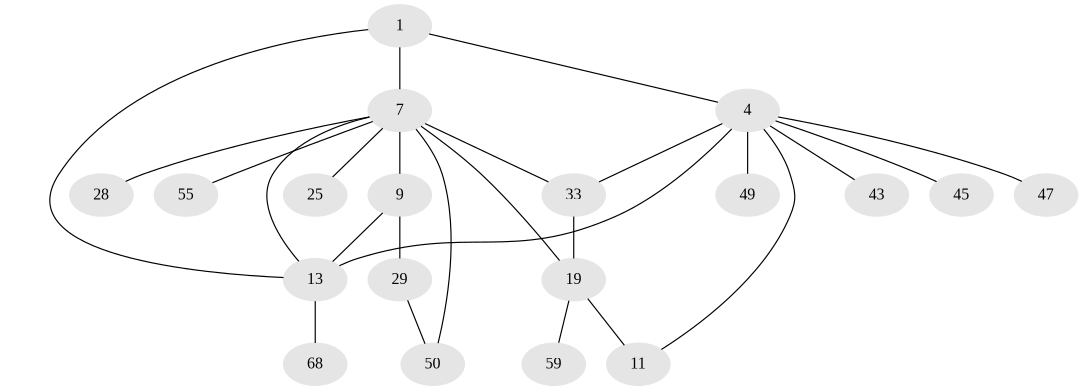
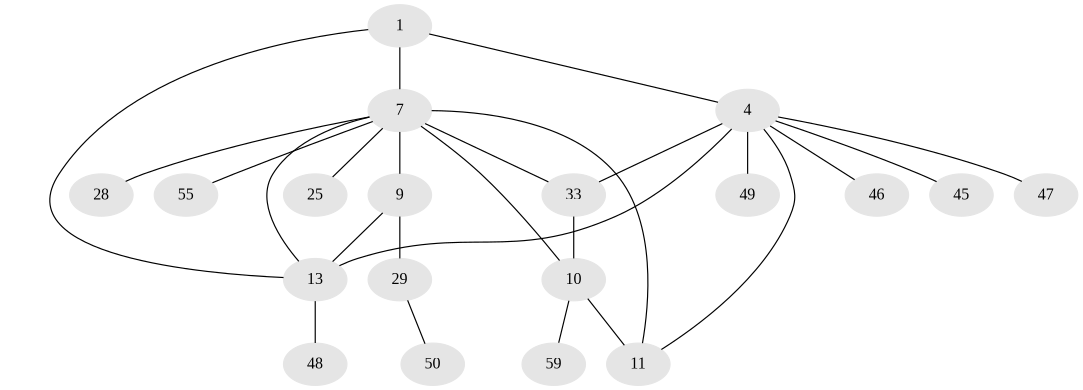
(877, 195) -> (877, 195)
(451, 233) -> (607, 166)
(574, 280) -> (574, 280)
(315, 364) -> (315, 364)
